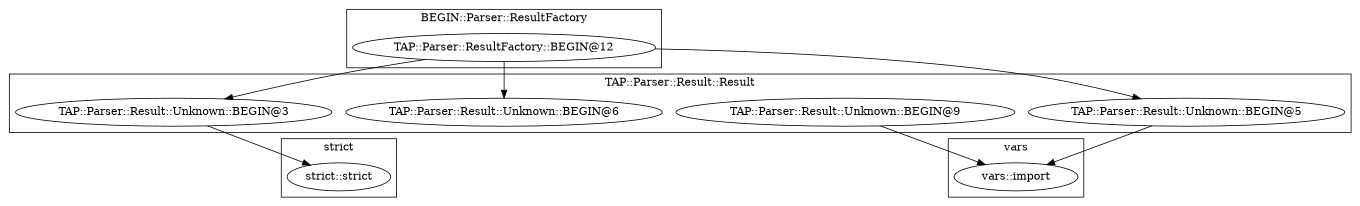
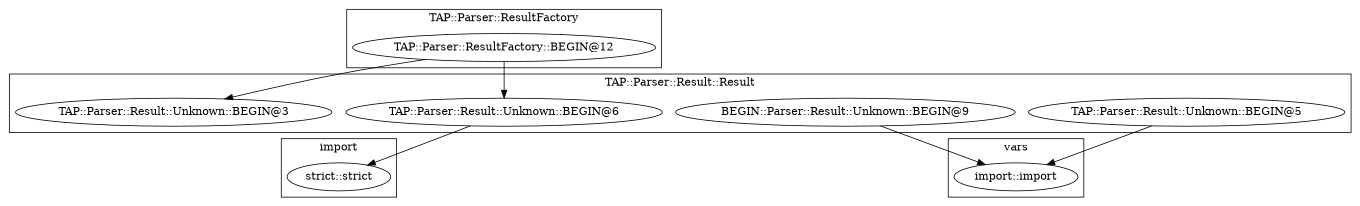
(504, 18) -> (504, 18)
(895, 61) -> none
(845, 112) -> (845, 112)
(255, 144) -> (423, 144)
(339, 148) -> (339, 148)
(1016, 177) -> (1016, 177)
